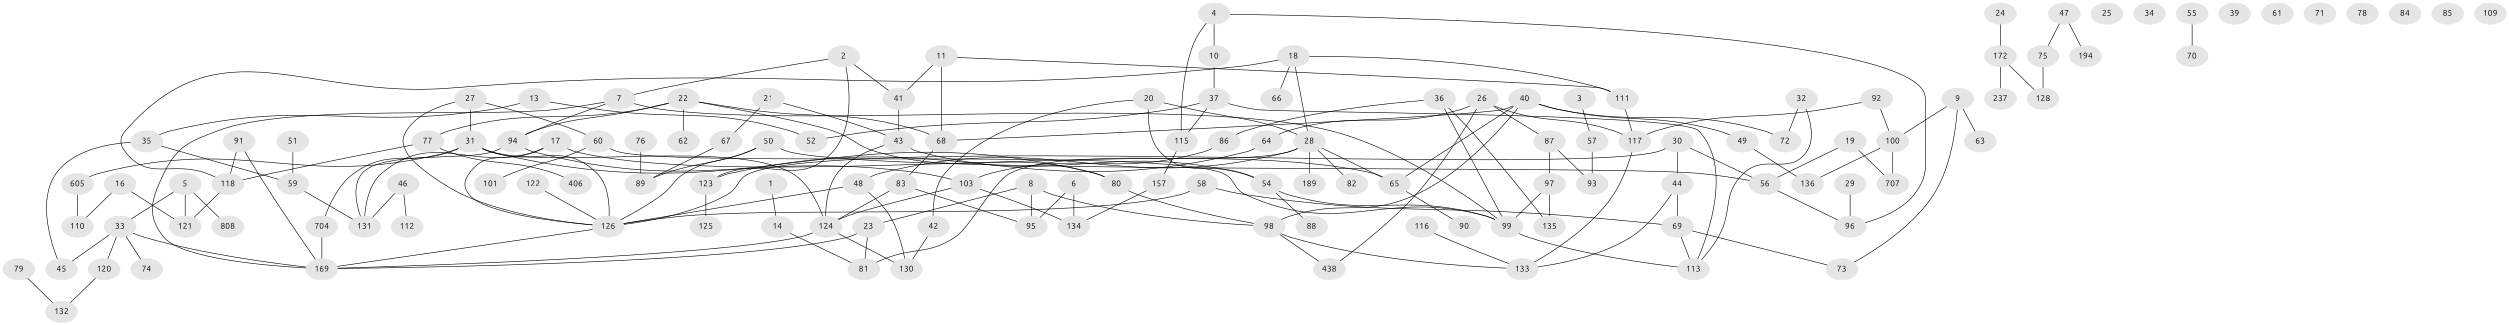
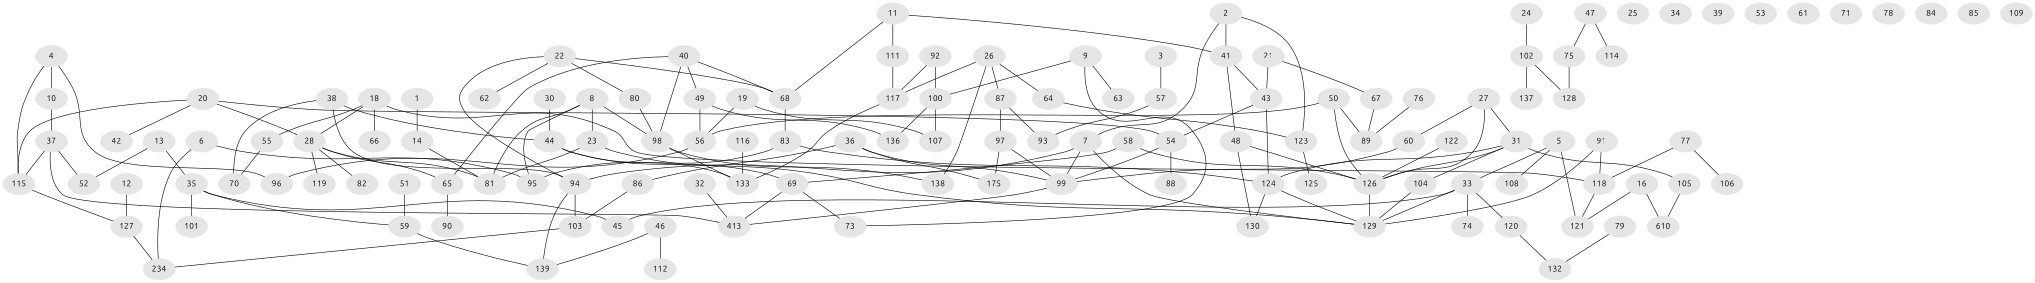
none -> (1761, 14)
(2000, 56) -> (1526, 56)
(2086, 56) -> (1612, 56)
(1461, 64) -> (321, 120)
none -> (332, 99)
(2000, 99) -> (1526, 99)
none -> (84, 111)
(554, 117) -> none
none -> (527, 127)
(556, 141) -> none
(1785, 141) -> none
(903, 153) -> none
(1058, 156) -> none
(1084, 163) -> (1231, 99)
(1721, 163) -> (700, 120)
(538, 164) -> (192, 204)
(78, 184) -> (1684, 184)
none -> (127, 184)
(576, 184) -> (1727, 184)
(1159, 184) -> (127, 227)
(1309, 184) -> (320, 184)
(1850, 184) -> none
(1893, 184) -> (935, 141)
(894, 202) -> none
(78, 227) -> (1663, 227)
(228, 227) -> (1512, 184)
(322, 227) -> (1421, 184)
(364, 227) -> (543, 269)
(1074, 227) -> (159, 269)
(1550, 227) -> (994, 184)
(921, 246) -> none
(322, 269) -> (1370, 227)
(1329, 269) -> (938, 184)
(1693, 269) -> (734, 227)
